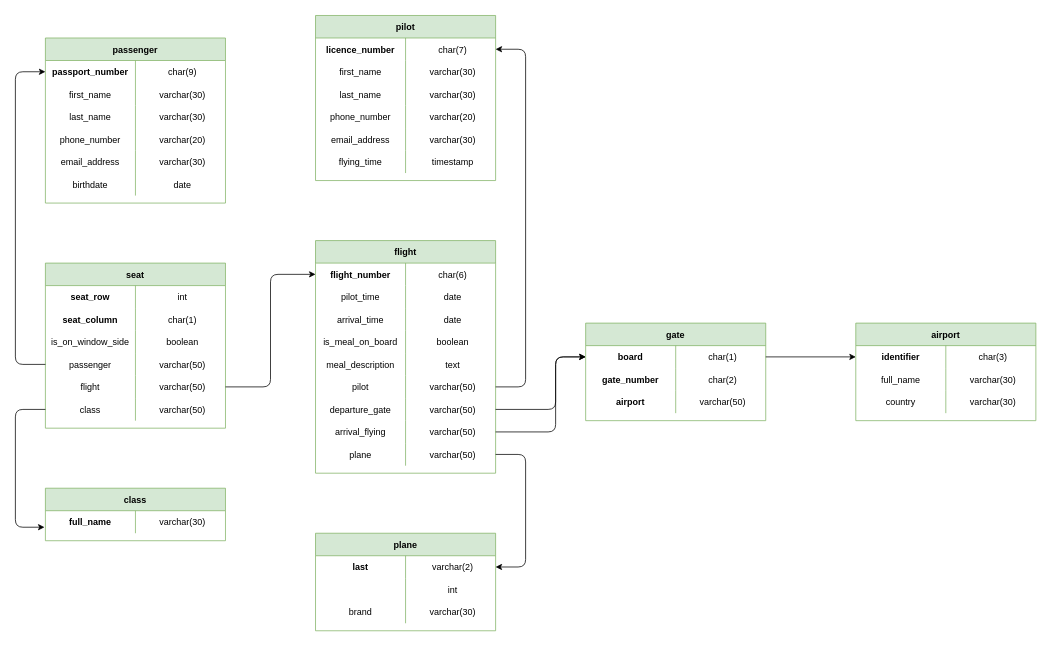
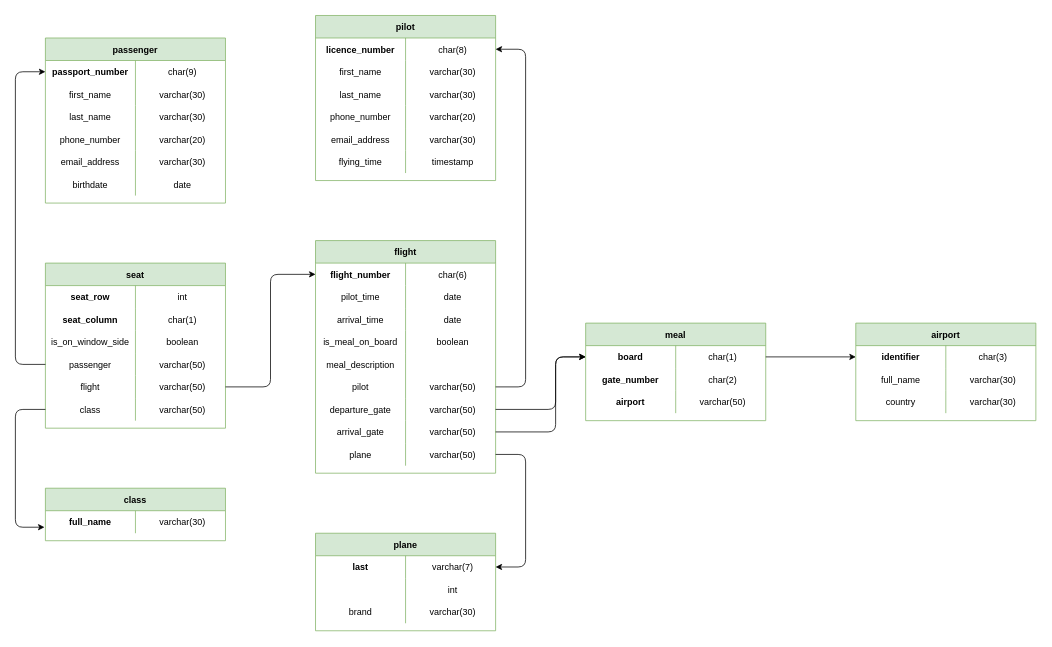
(452, 50) -> (452, 50)
(675, 335) -> (675, 335)
(450, 364) -> none
(360, 432) -> (360, 432)
(452, 567) -> (452, 567)
